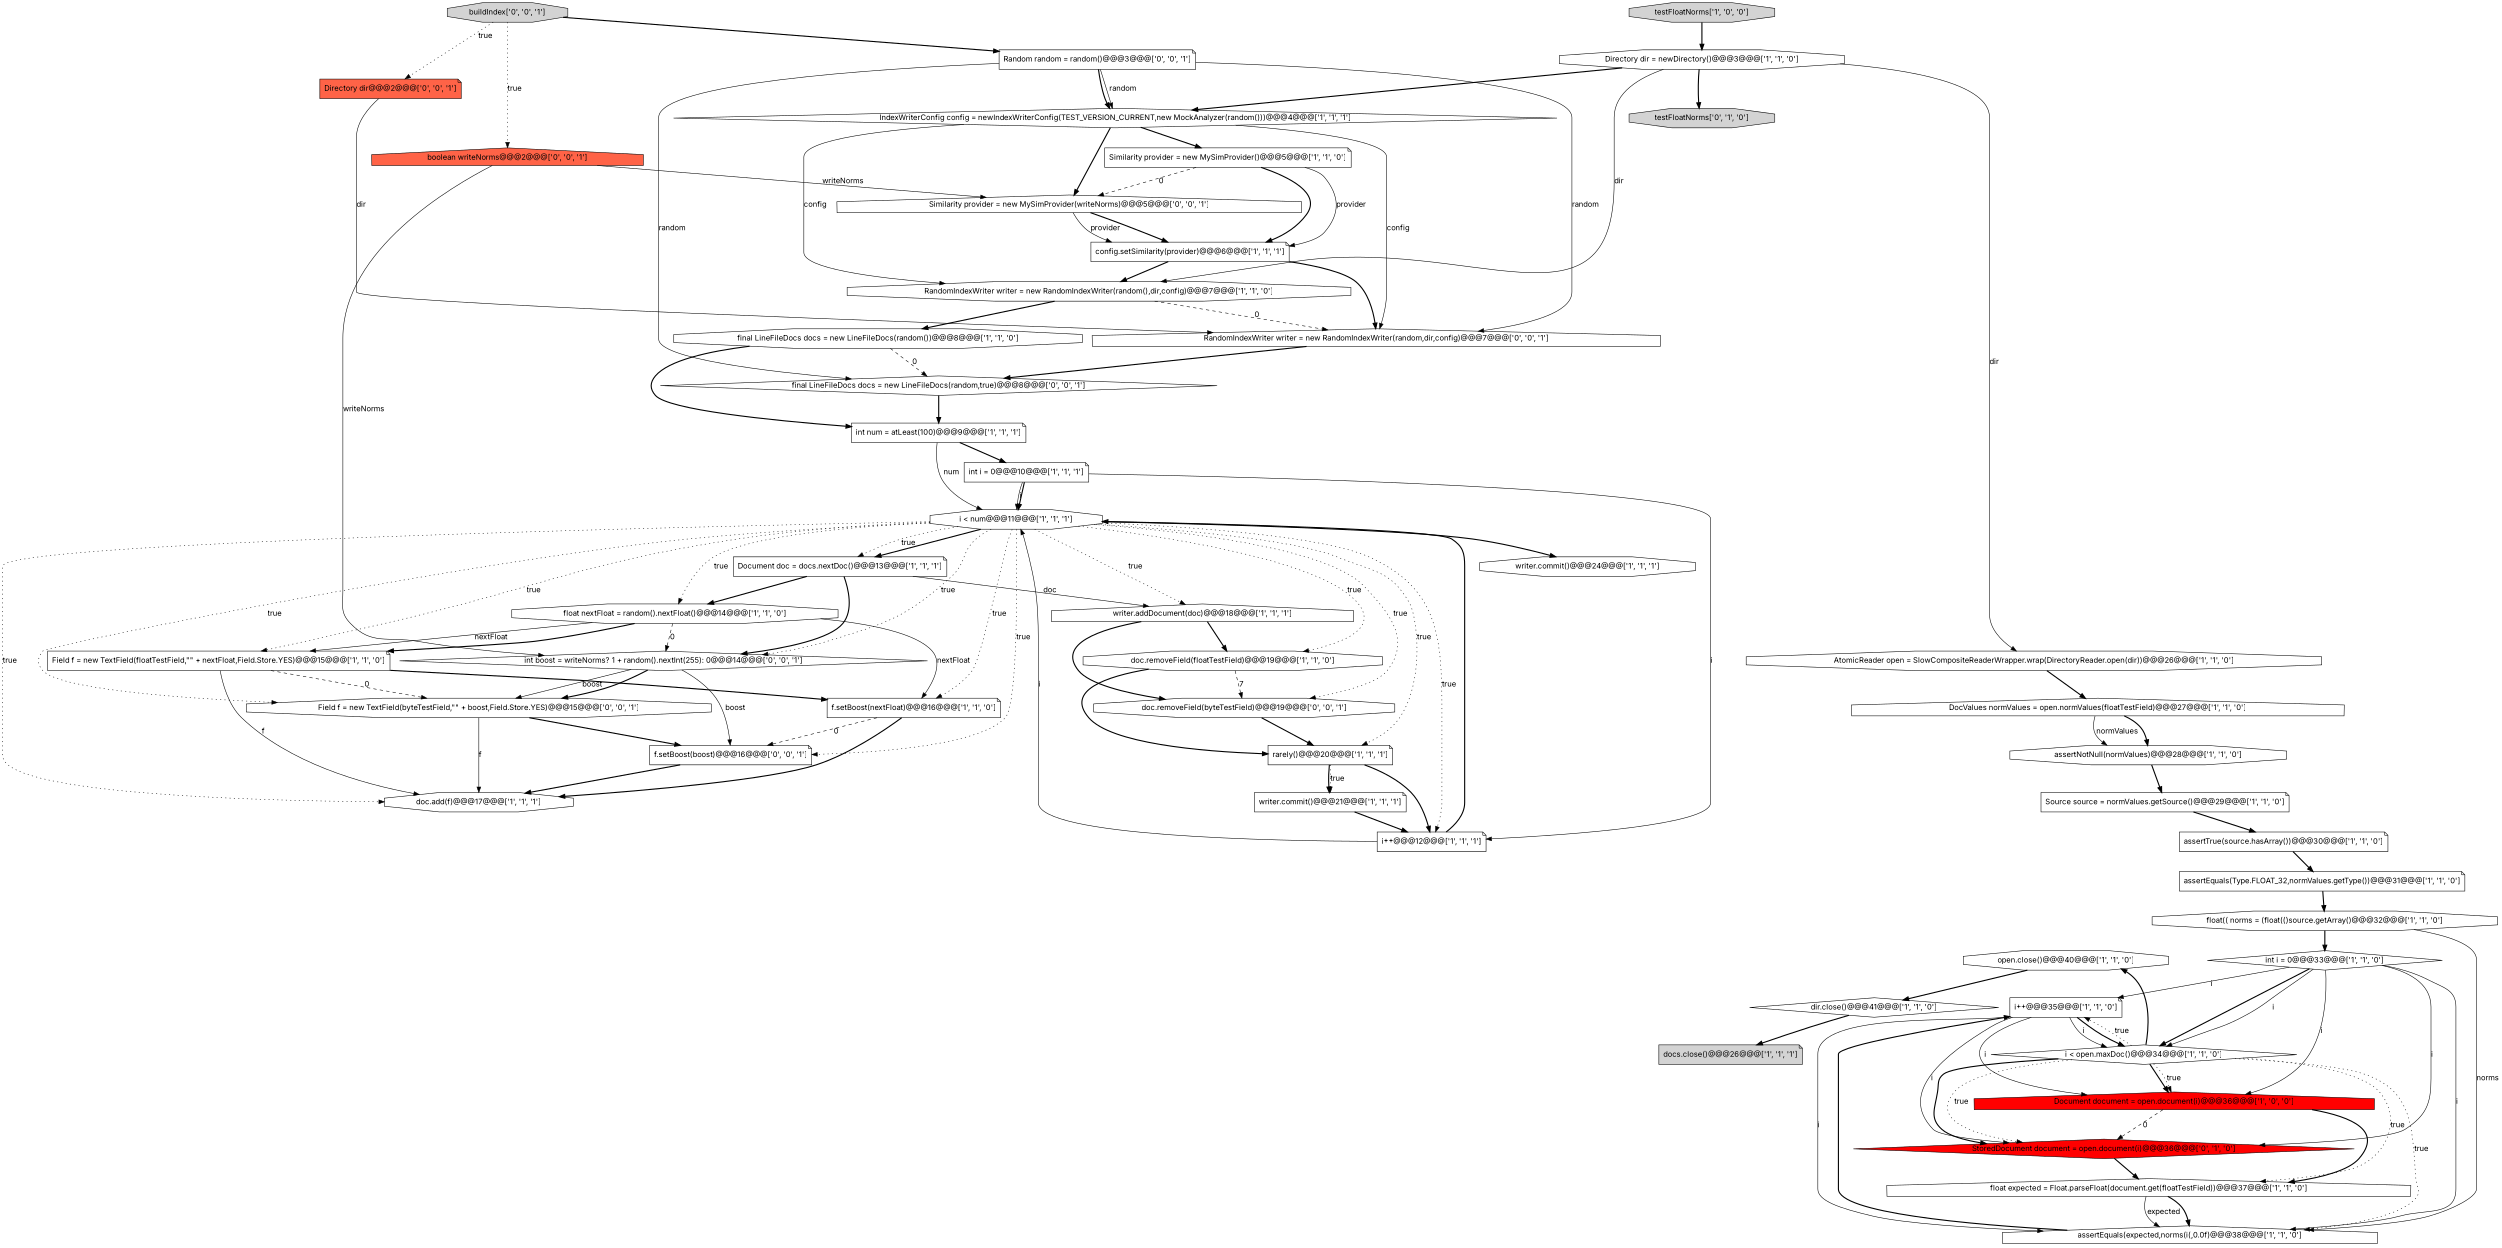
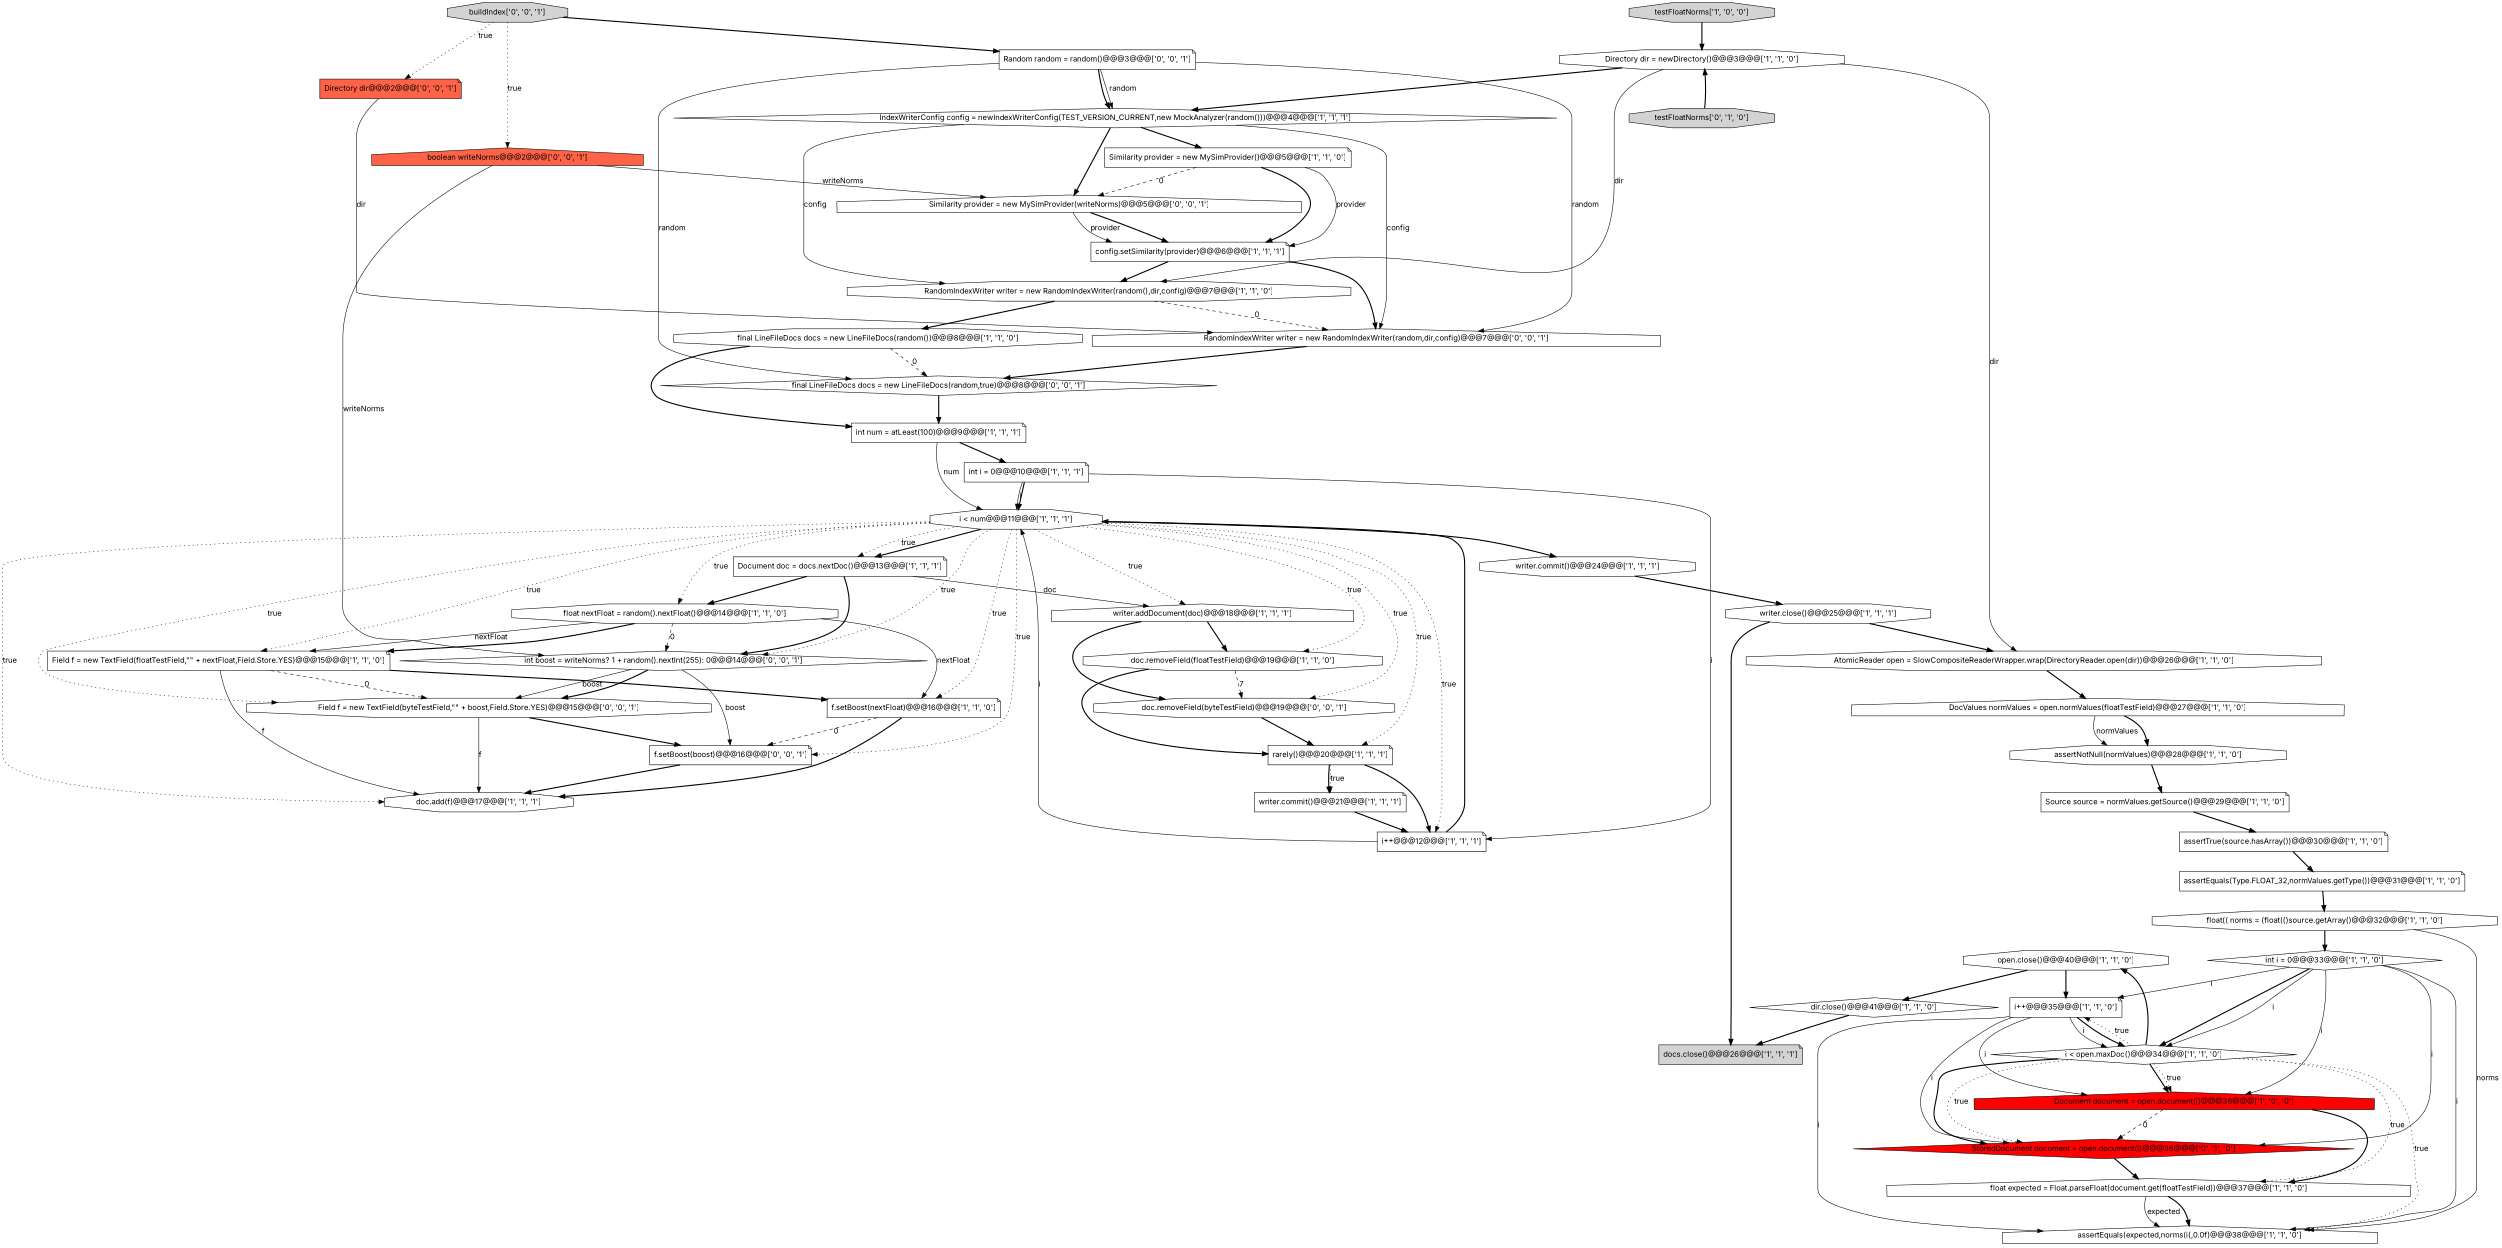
(1698, 86) -> (1706, 91)
none -> (1828, 614)
(1838, 1155) -> (2066, 981)
